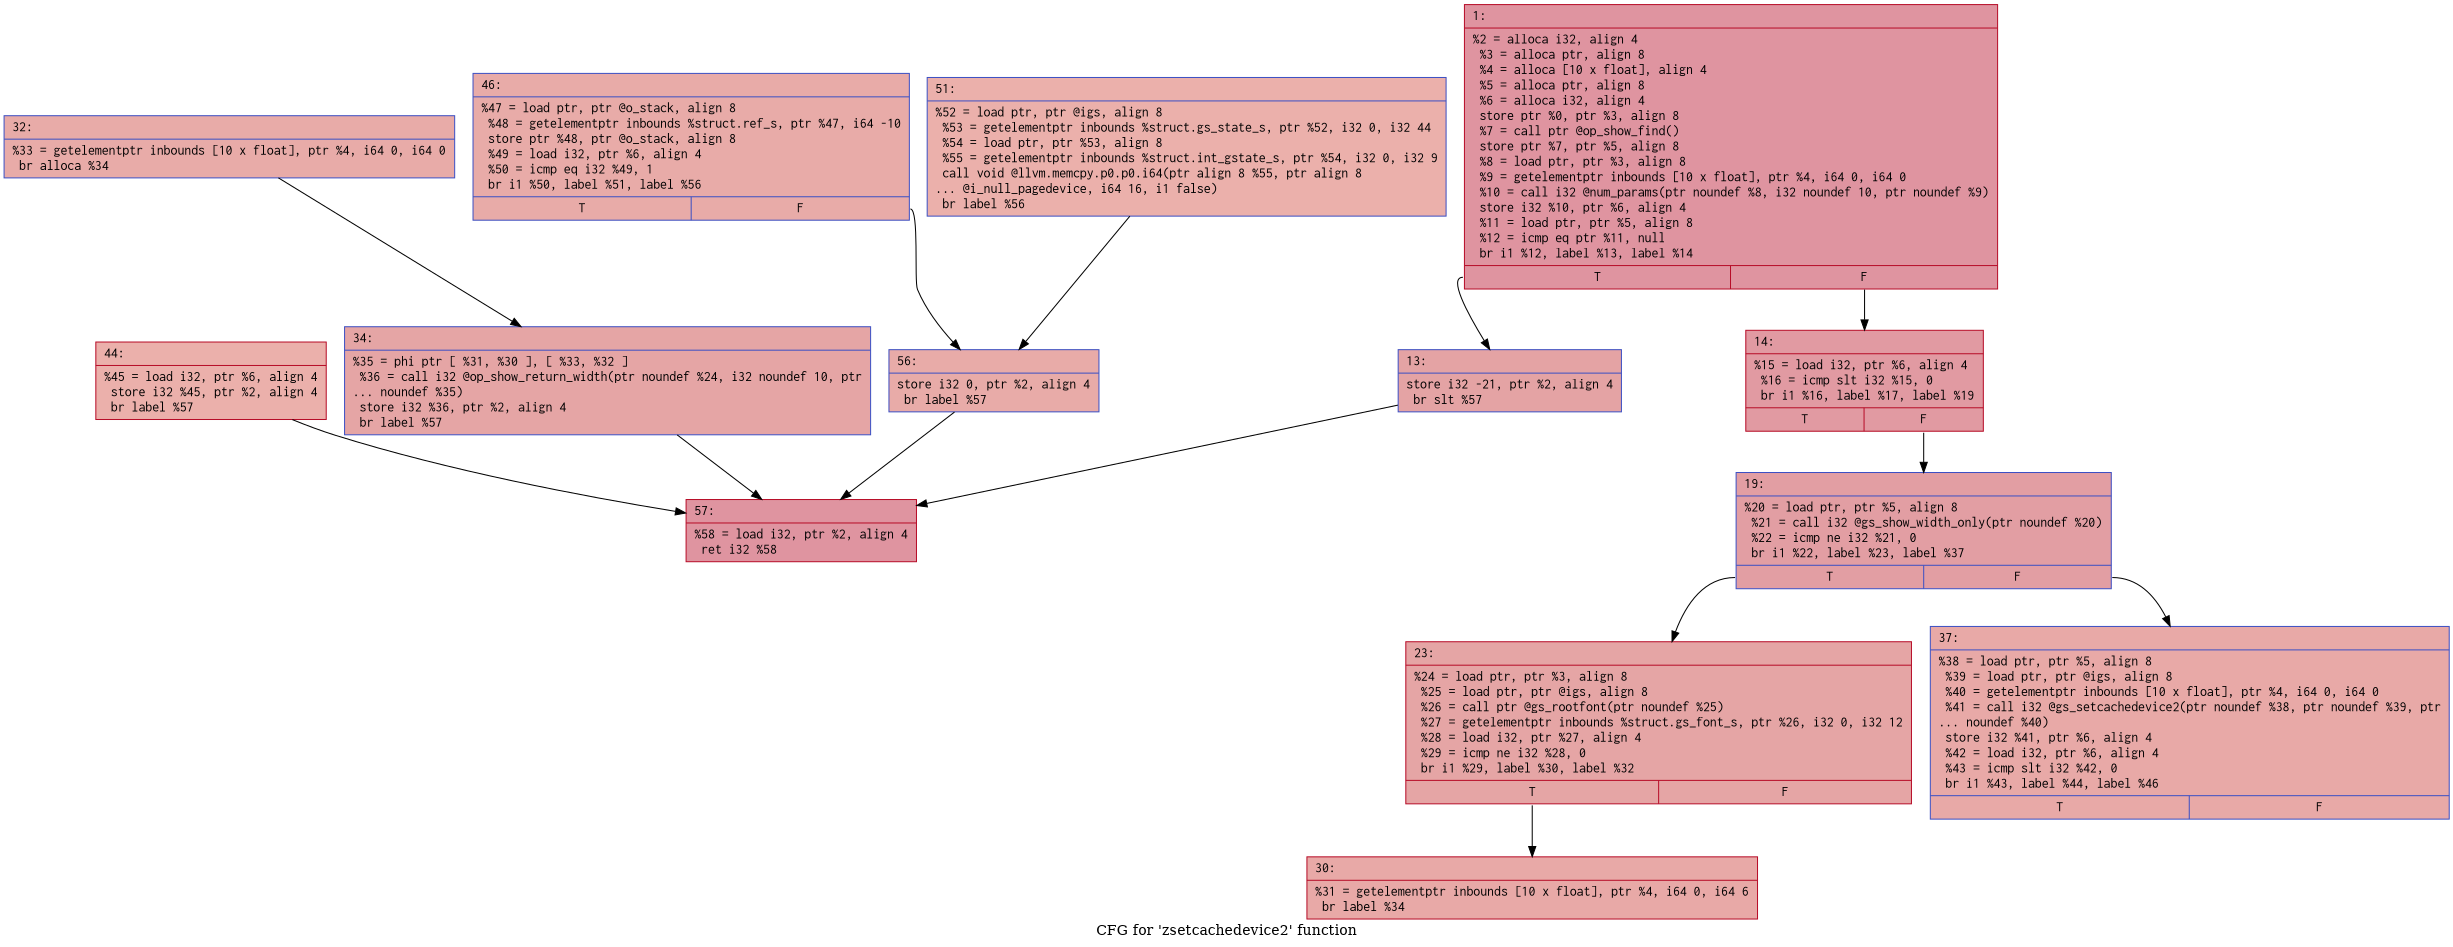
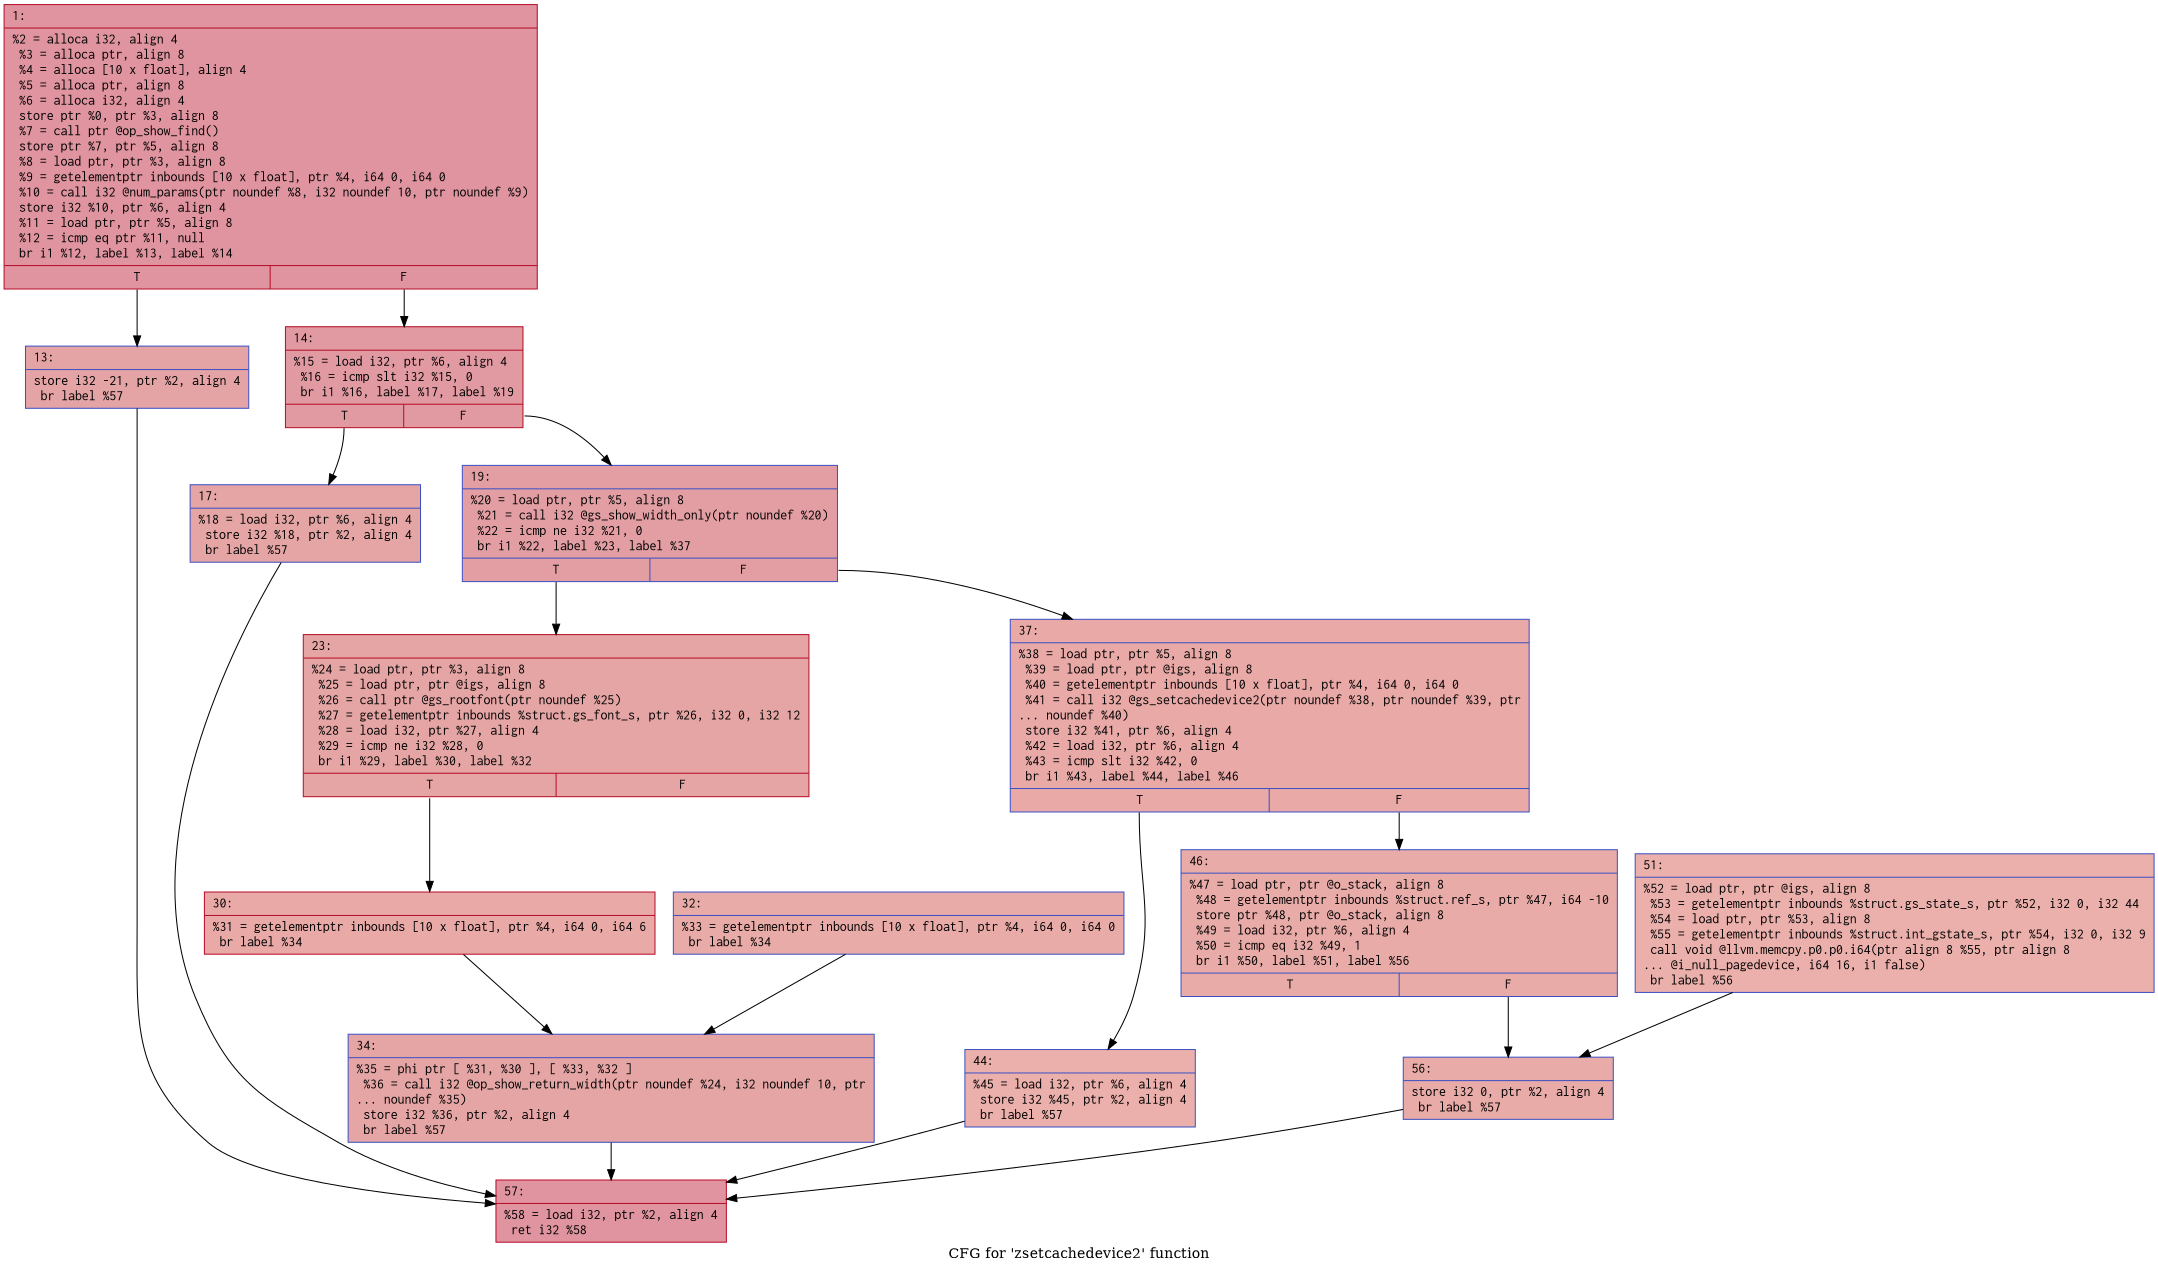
(61, 166) -> (726, 942)
(211, 381) -> (1080, 1088)
(1445, 400) -> (78, 396)
none -> (305, 523)
none -> (1399, 826)
none -> (1145, 929)
none -> (504, 991)
